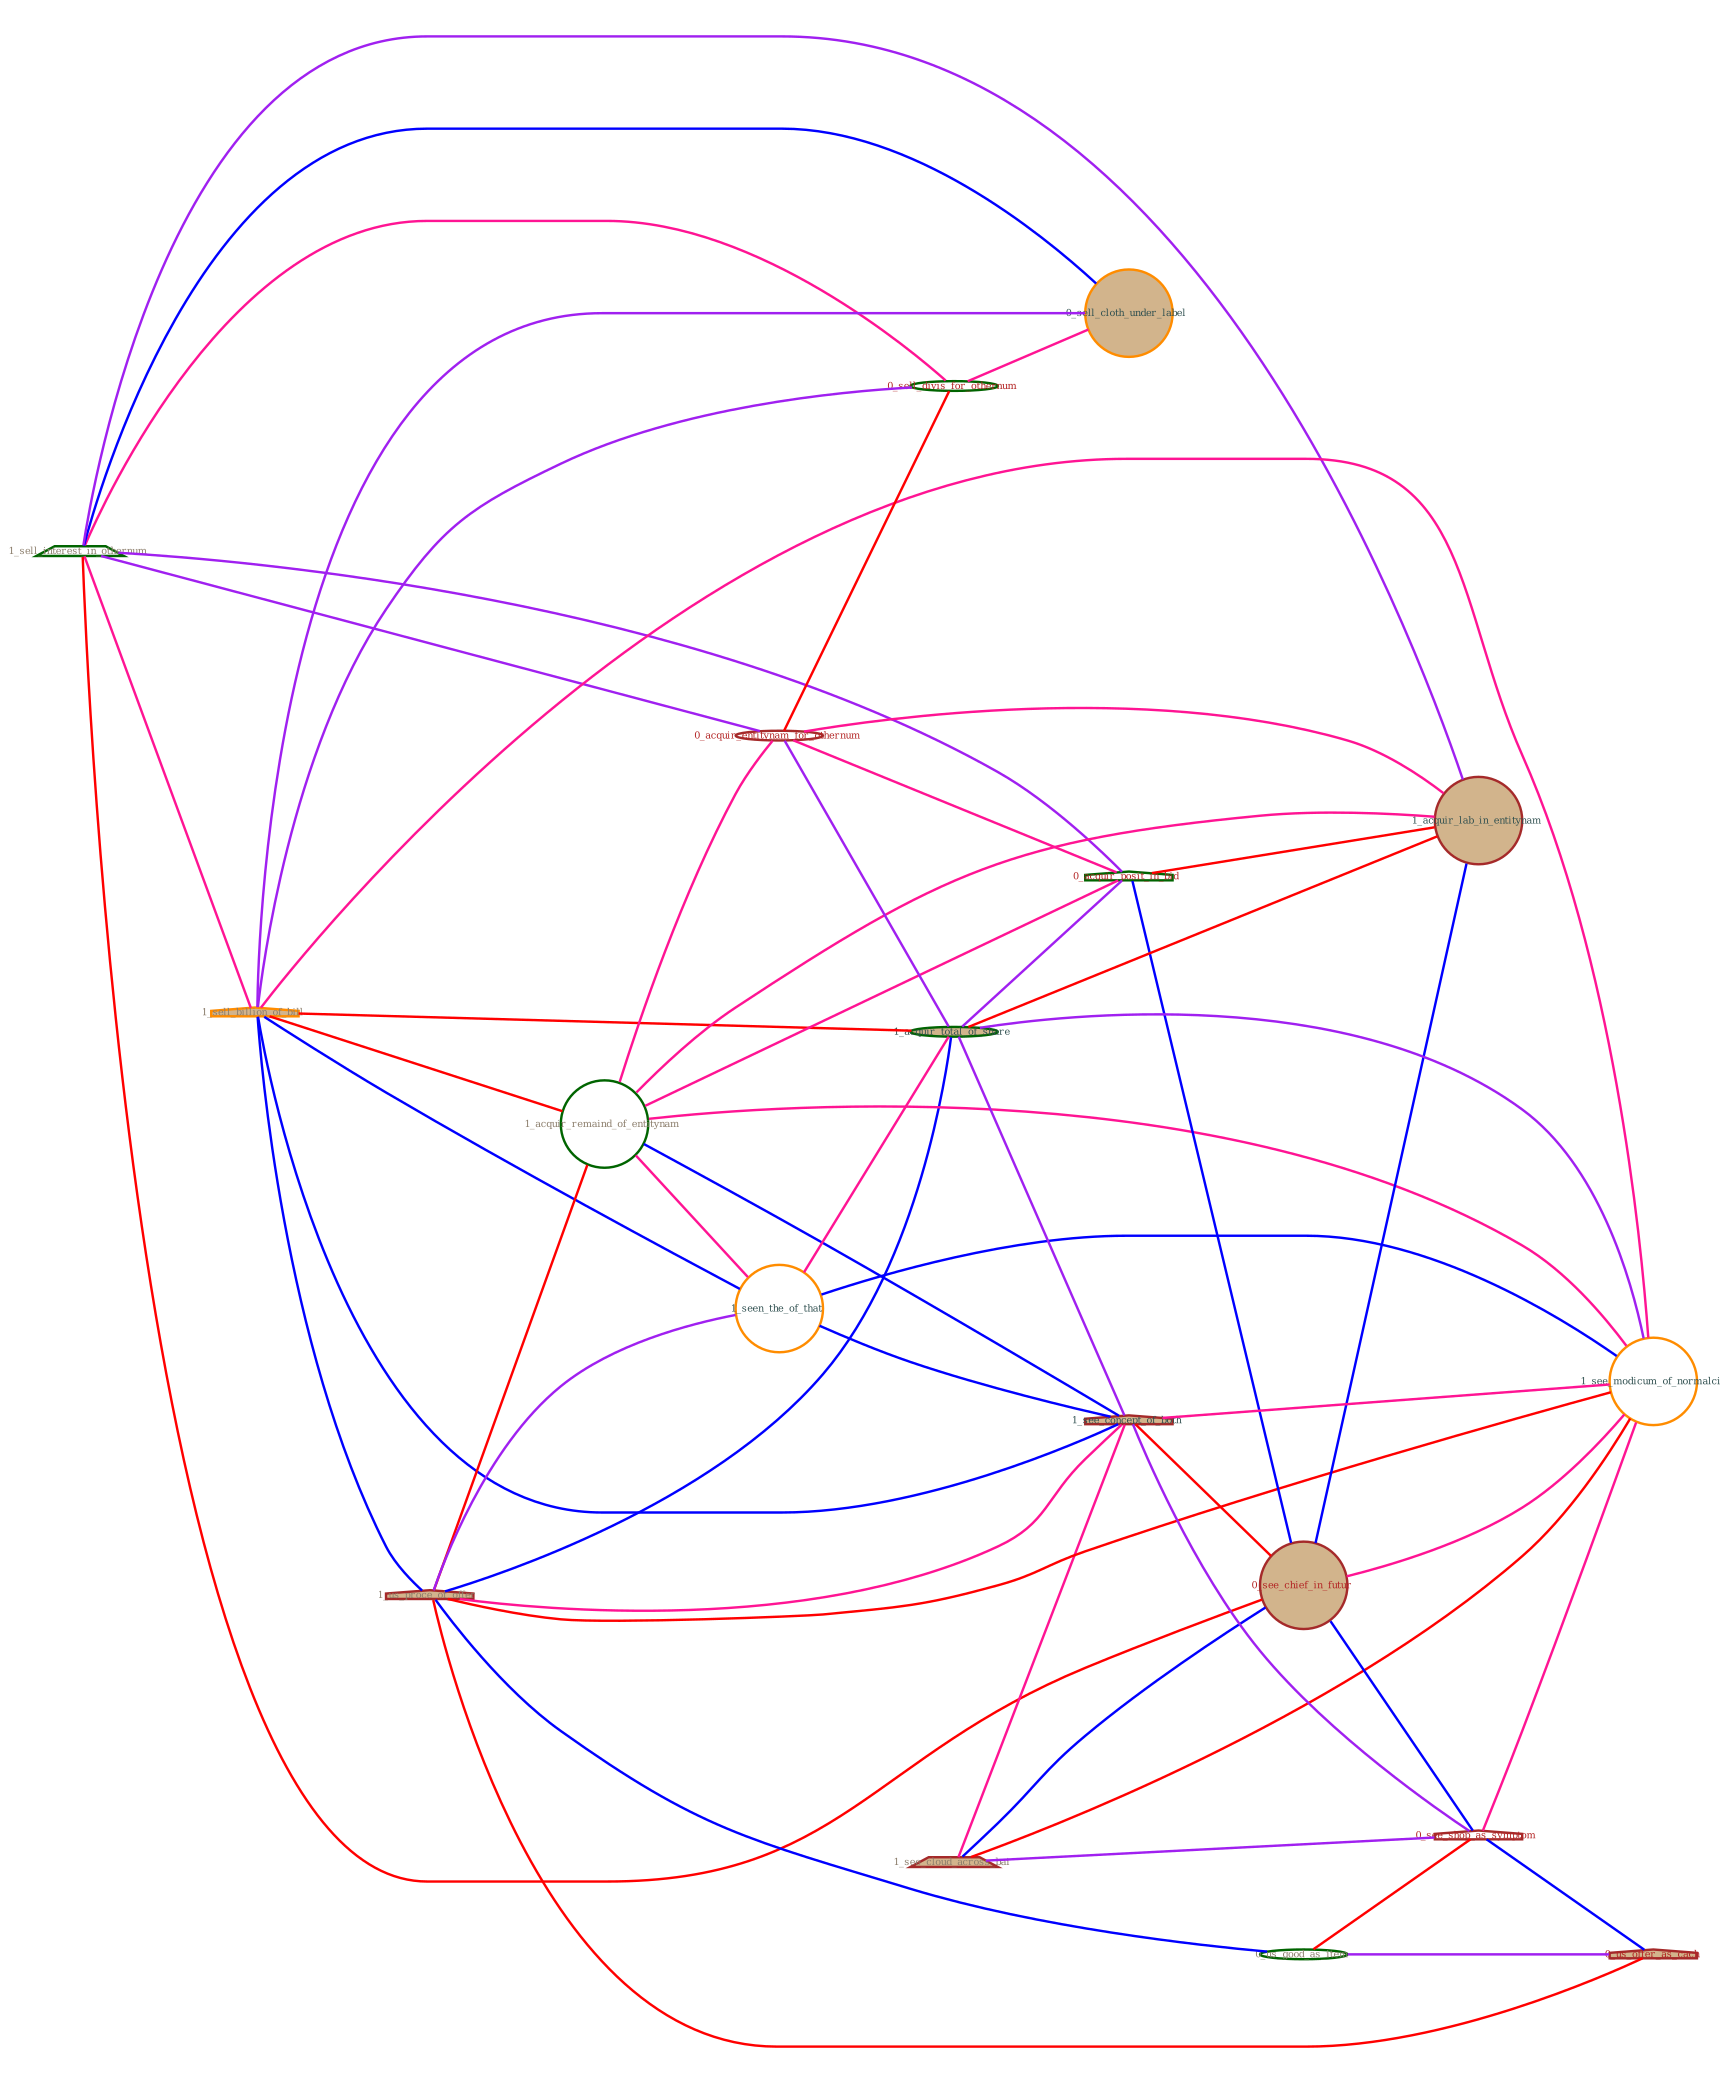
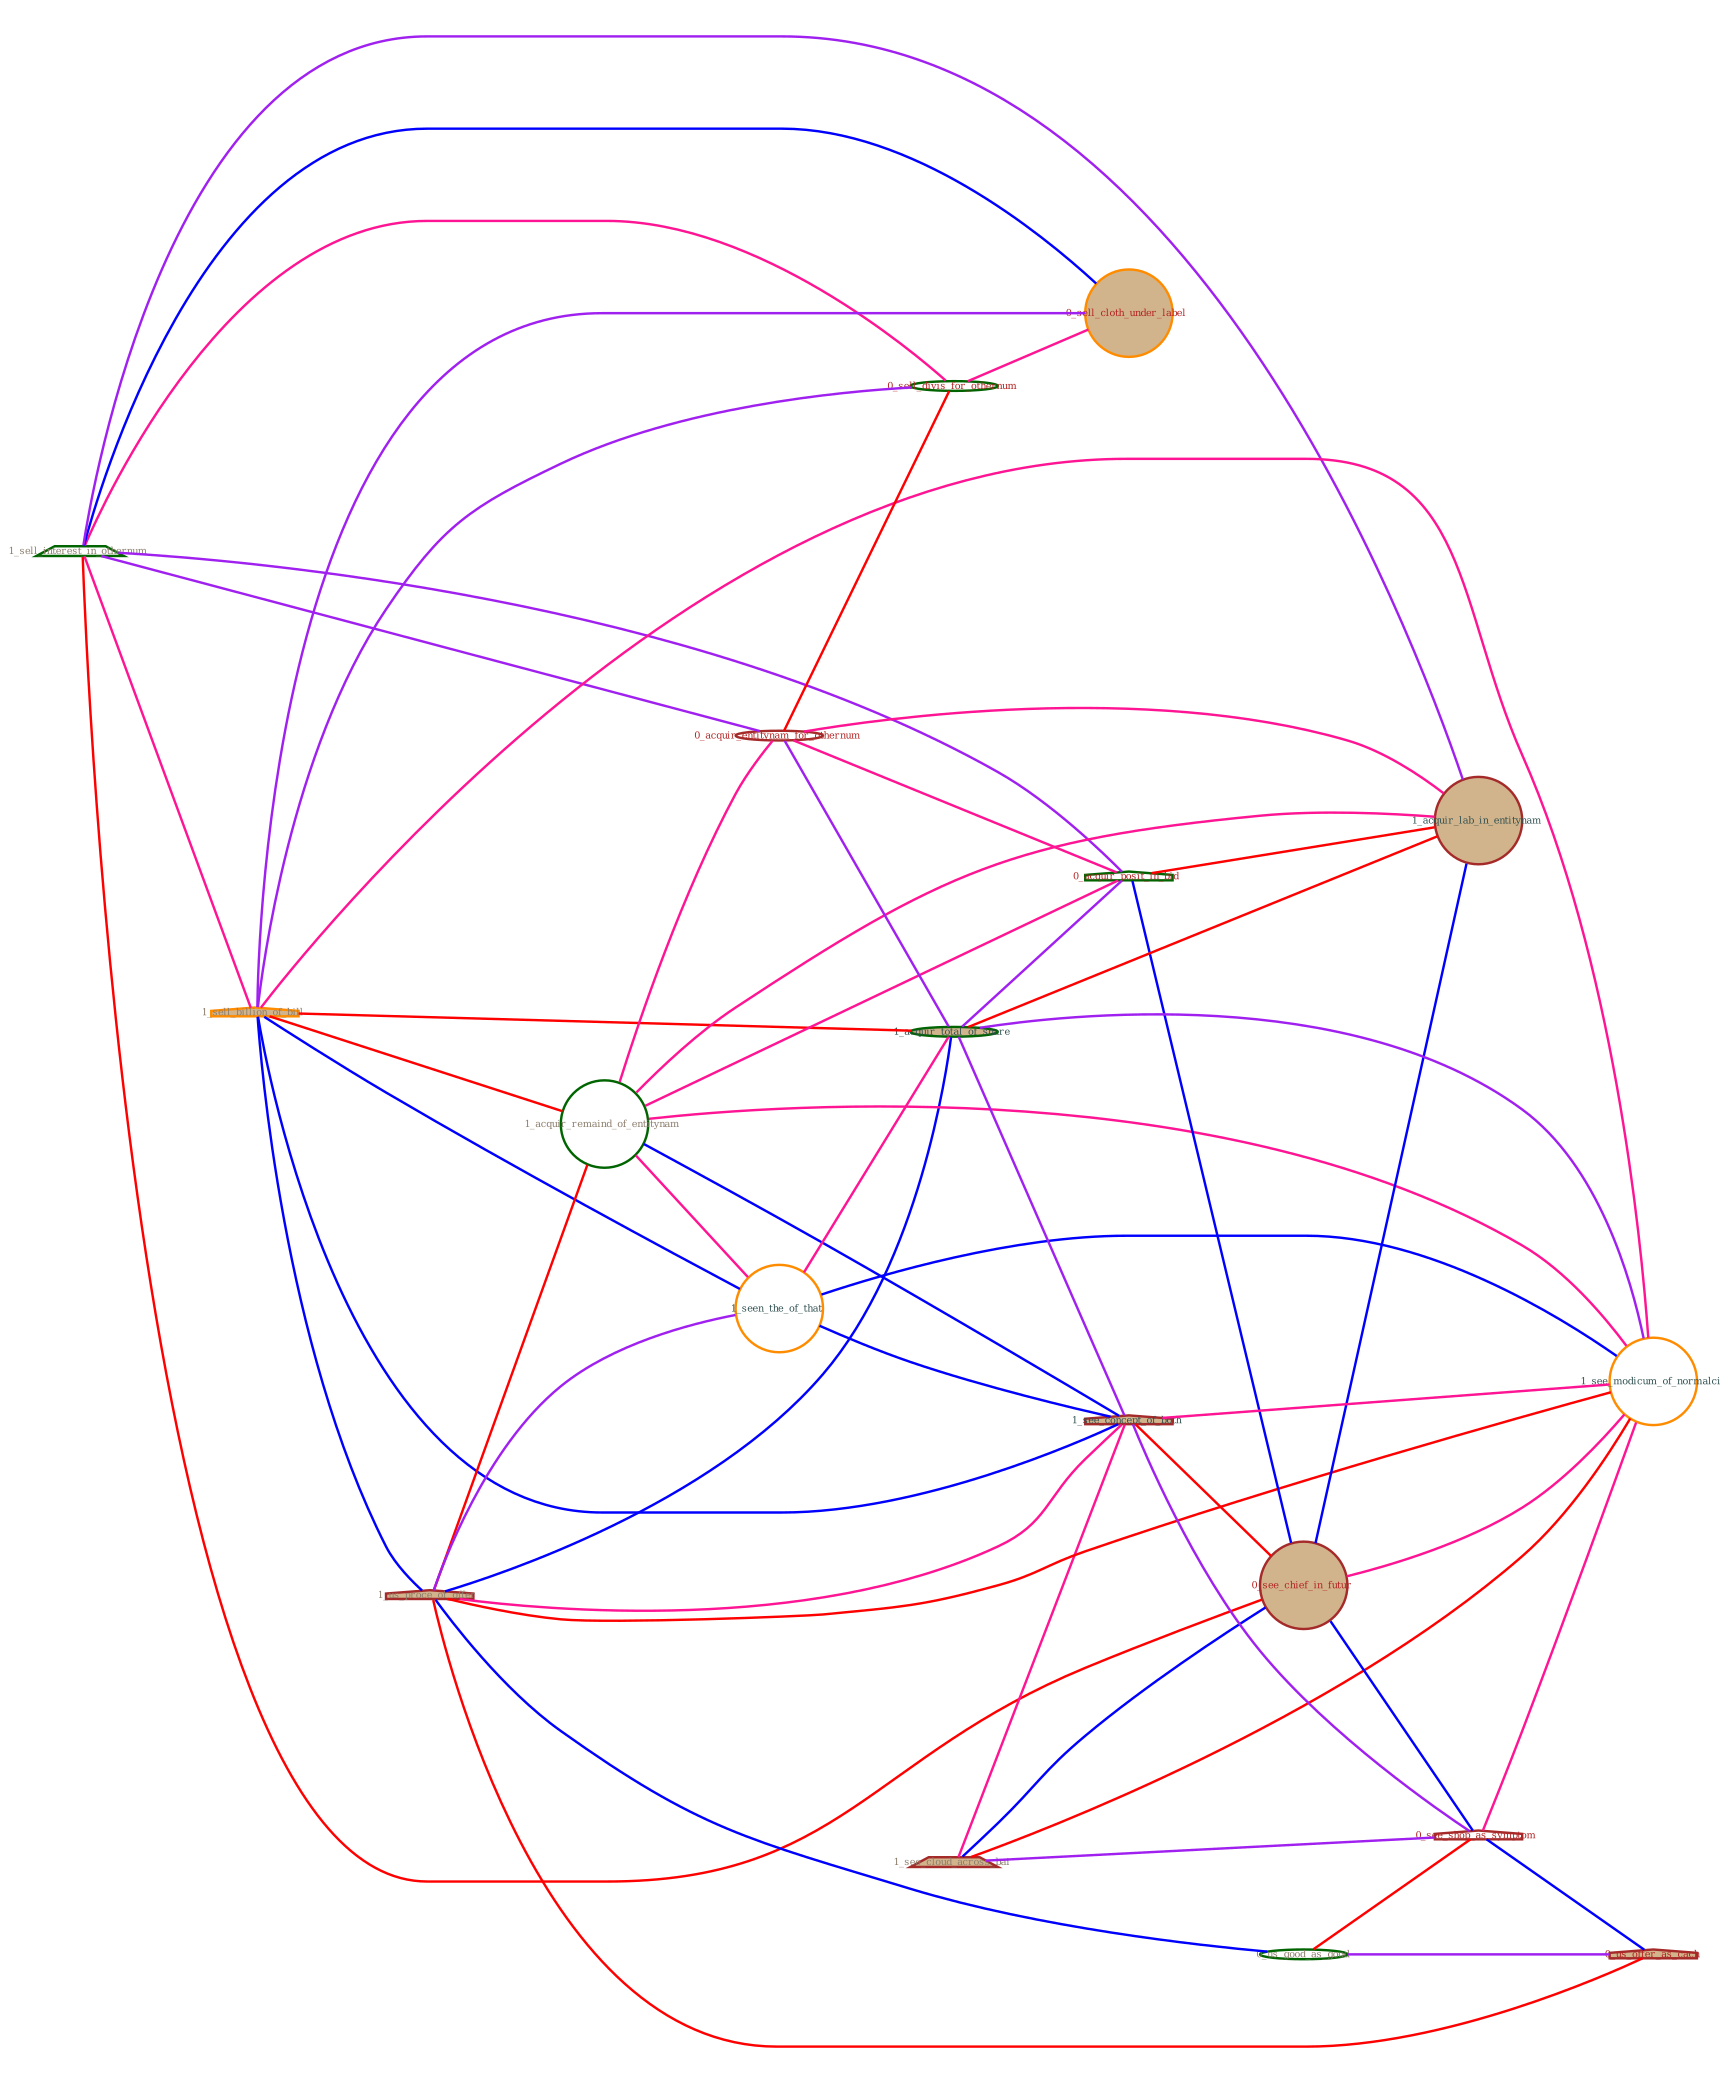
(1129, 313) -> (1129, 313)
(1304, 1954) -> (1304, 1954)
